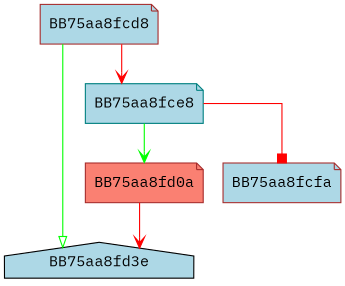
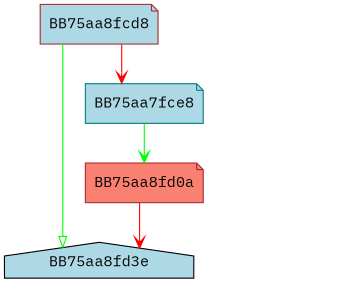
(144, 104) -> (144, 104)
(282, 183) -> none
